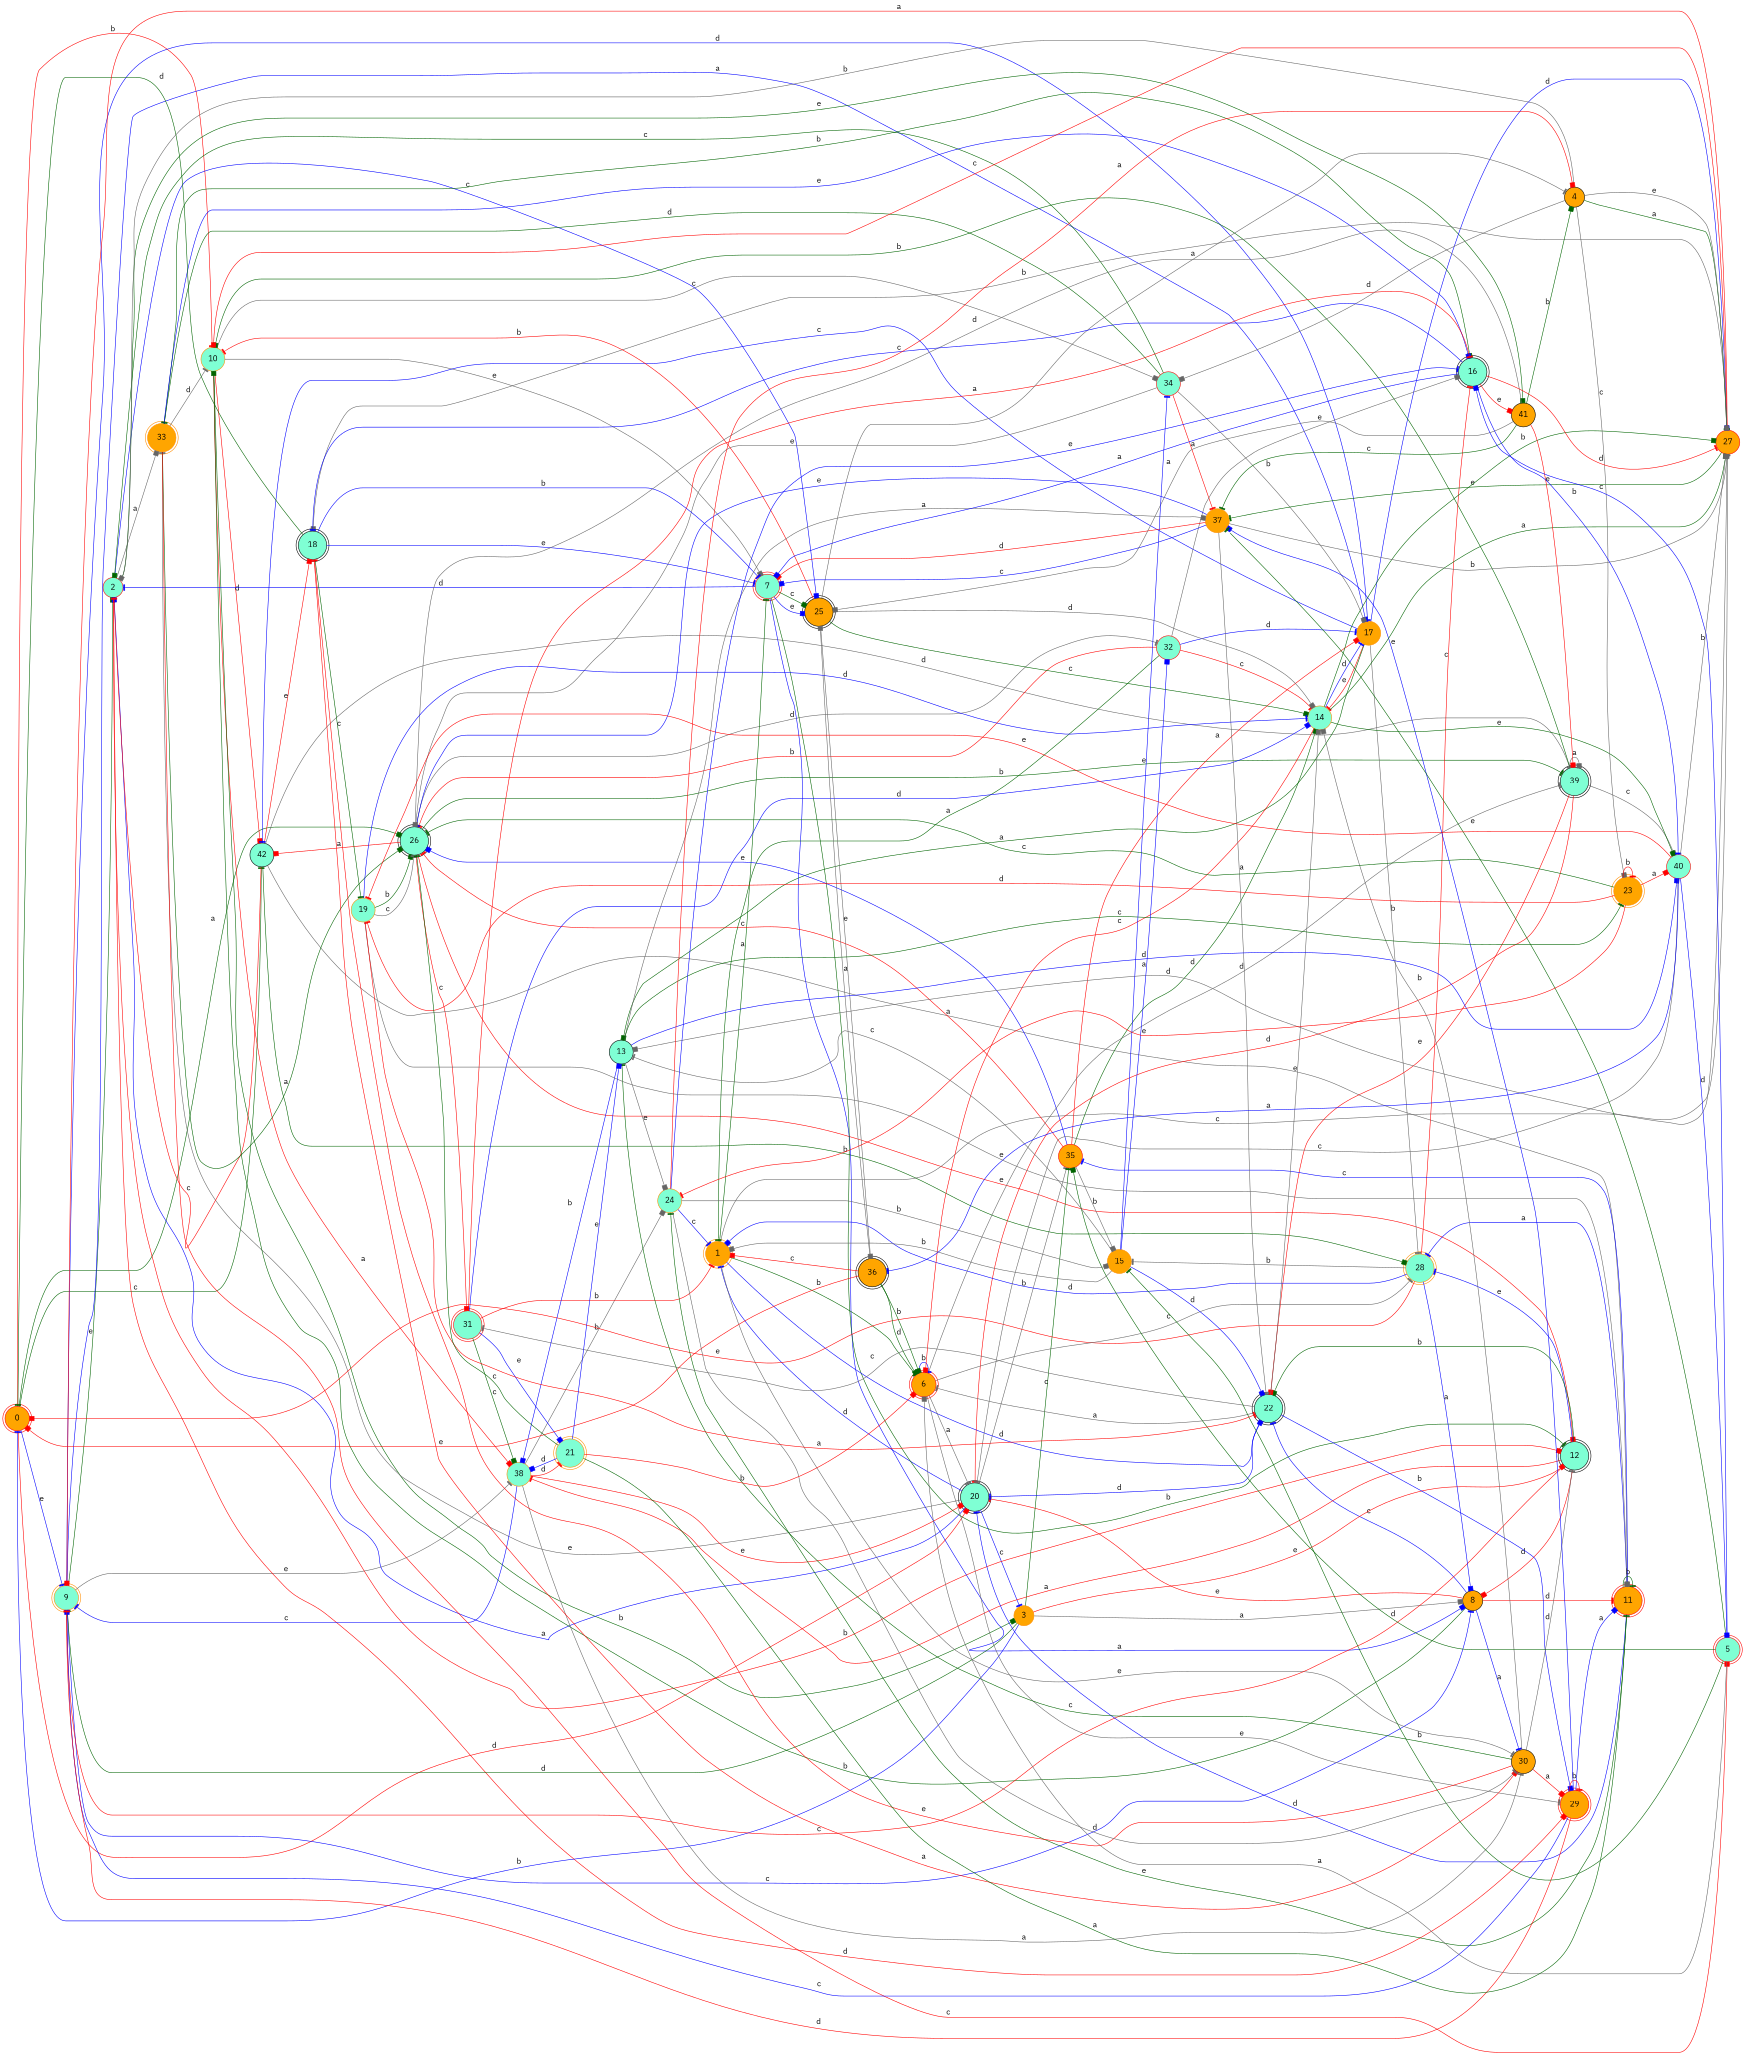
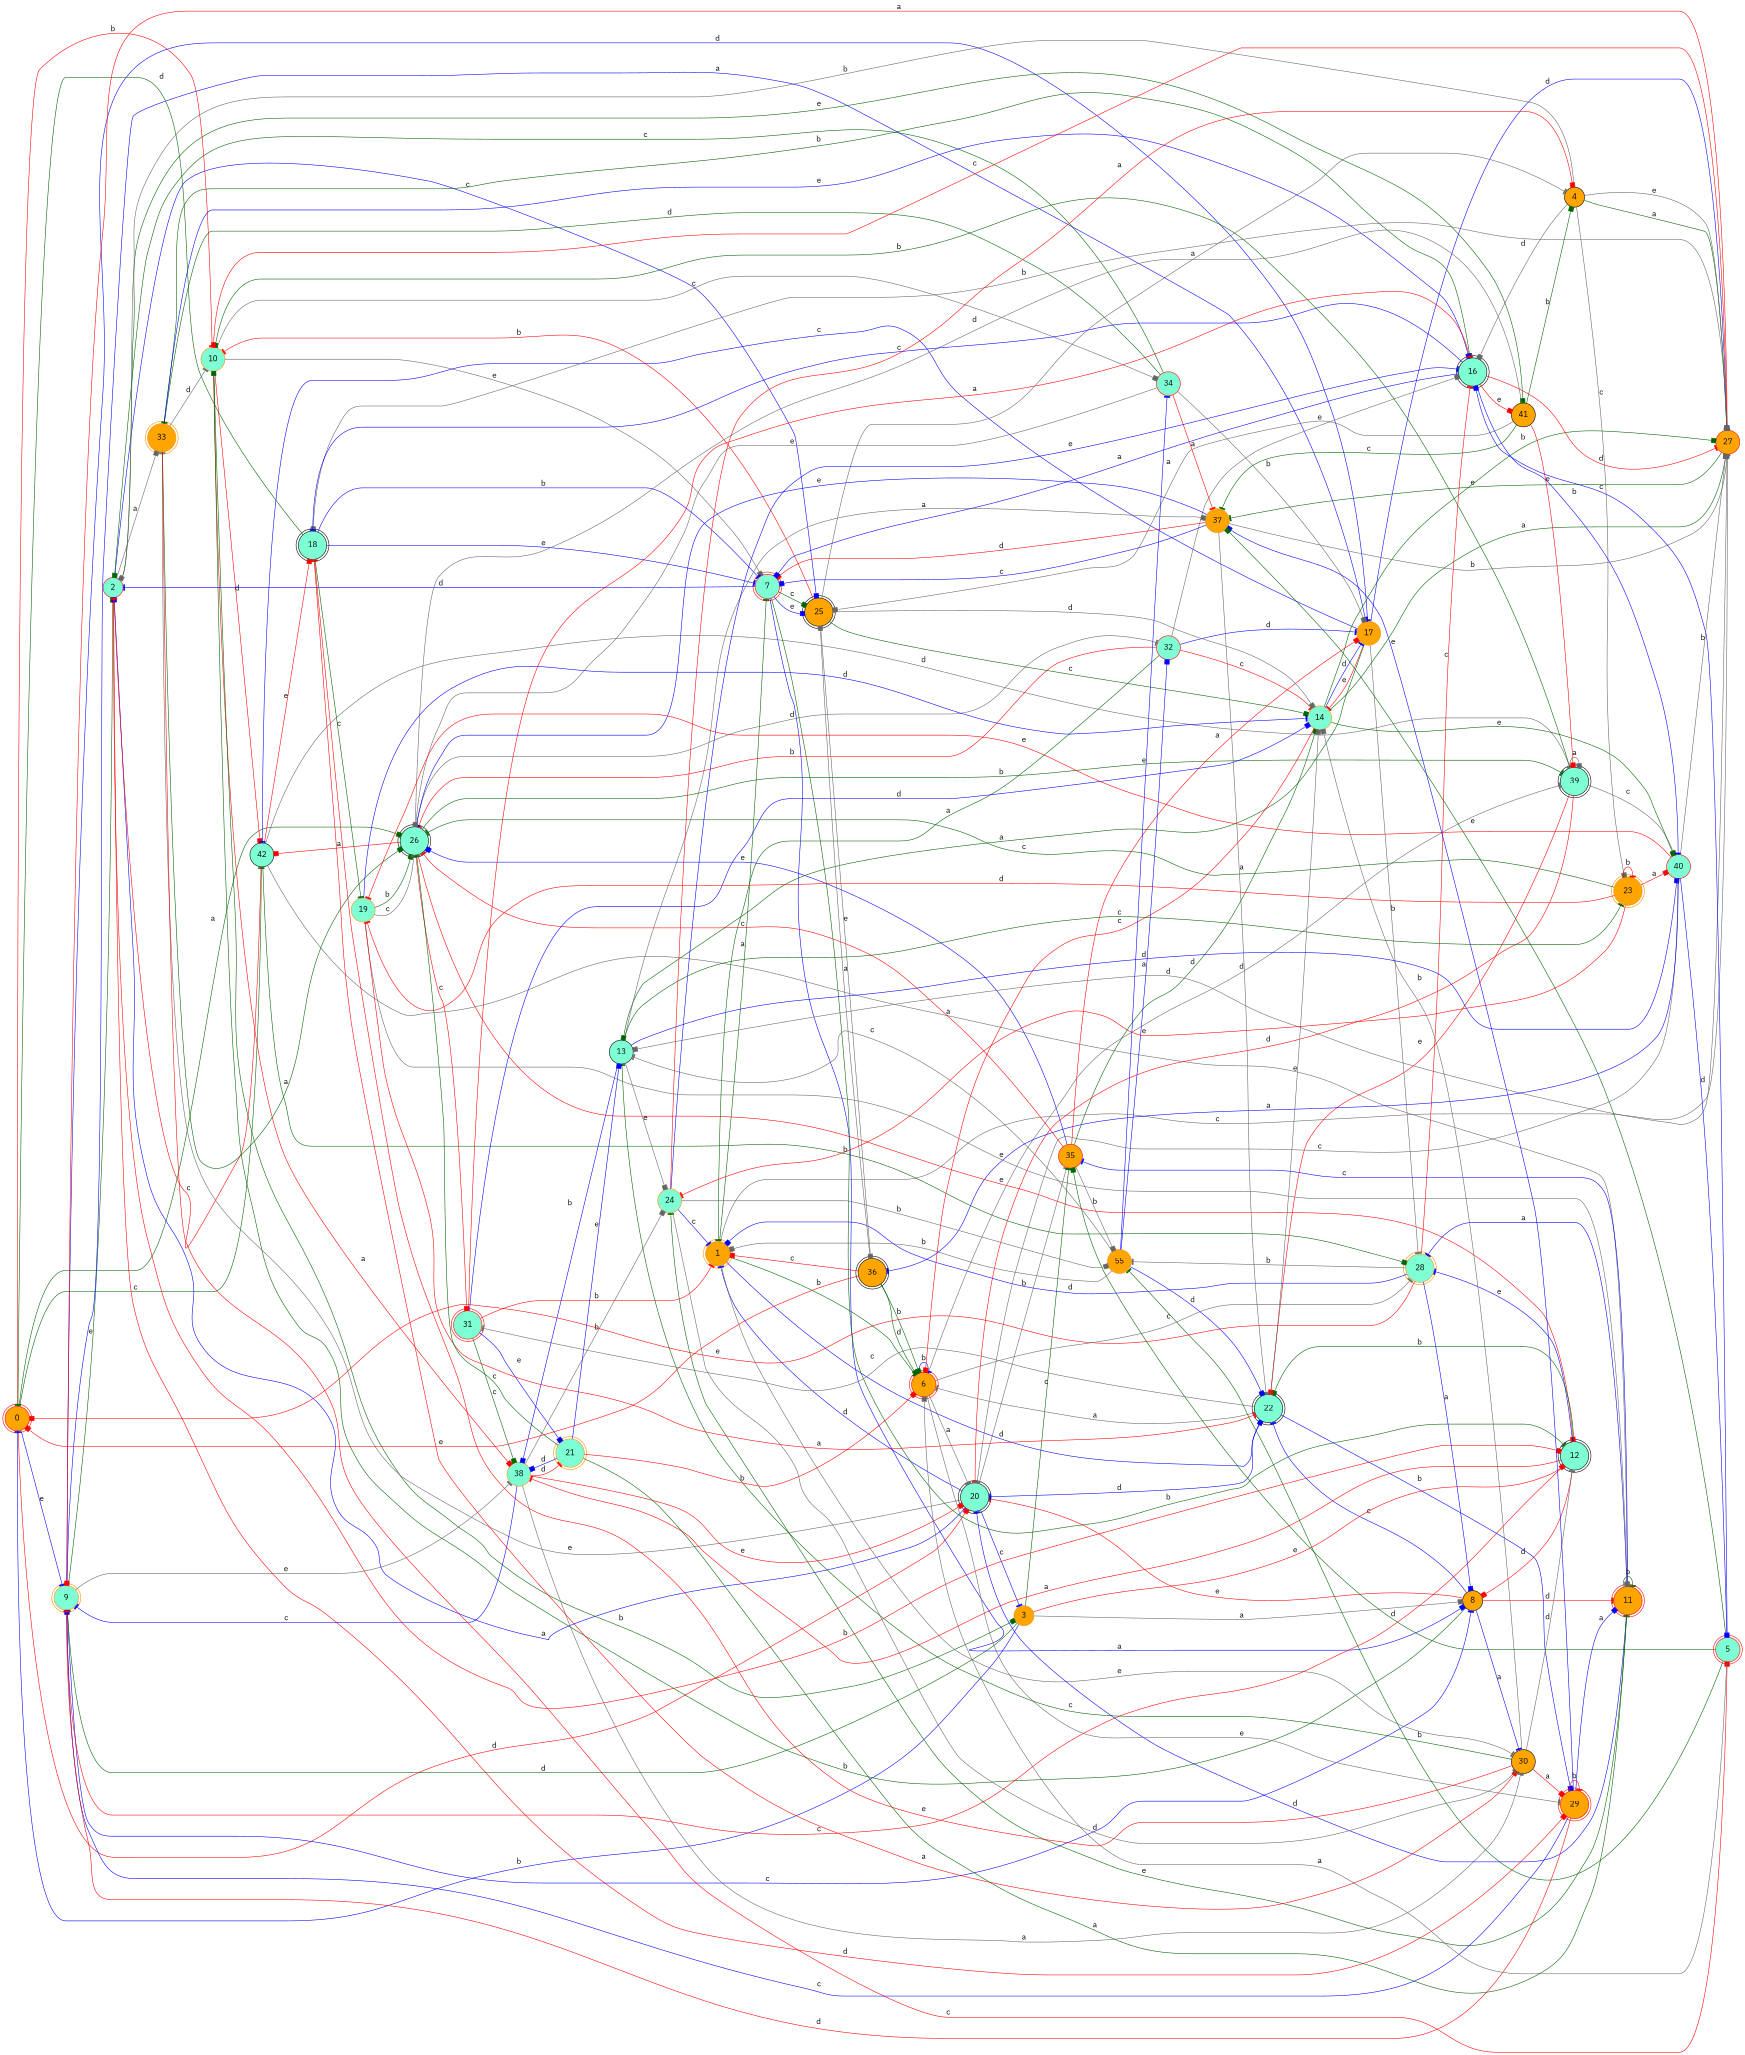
(1385, 286) -> (1519, 276)
(1581, 1039) -> (1581, 1039)
(1119, 1261) -> (1119, 1261)
